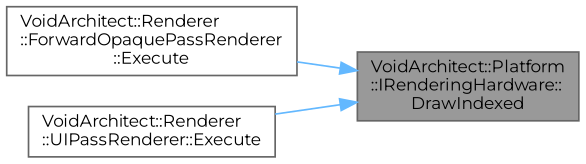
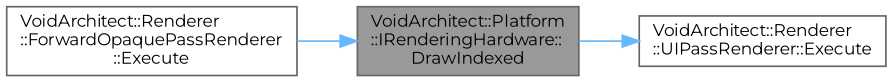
(308, 109) -> (601, 41)
